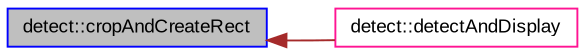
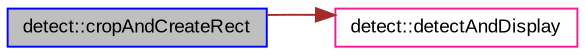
(311, 40) -> (291, 15)
